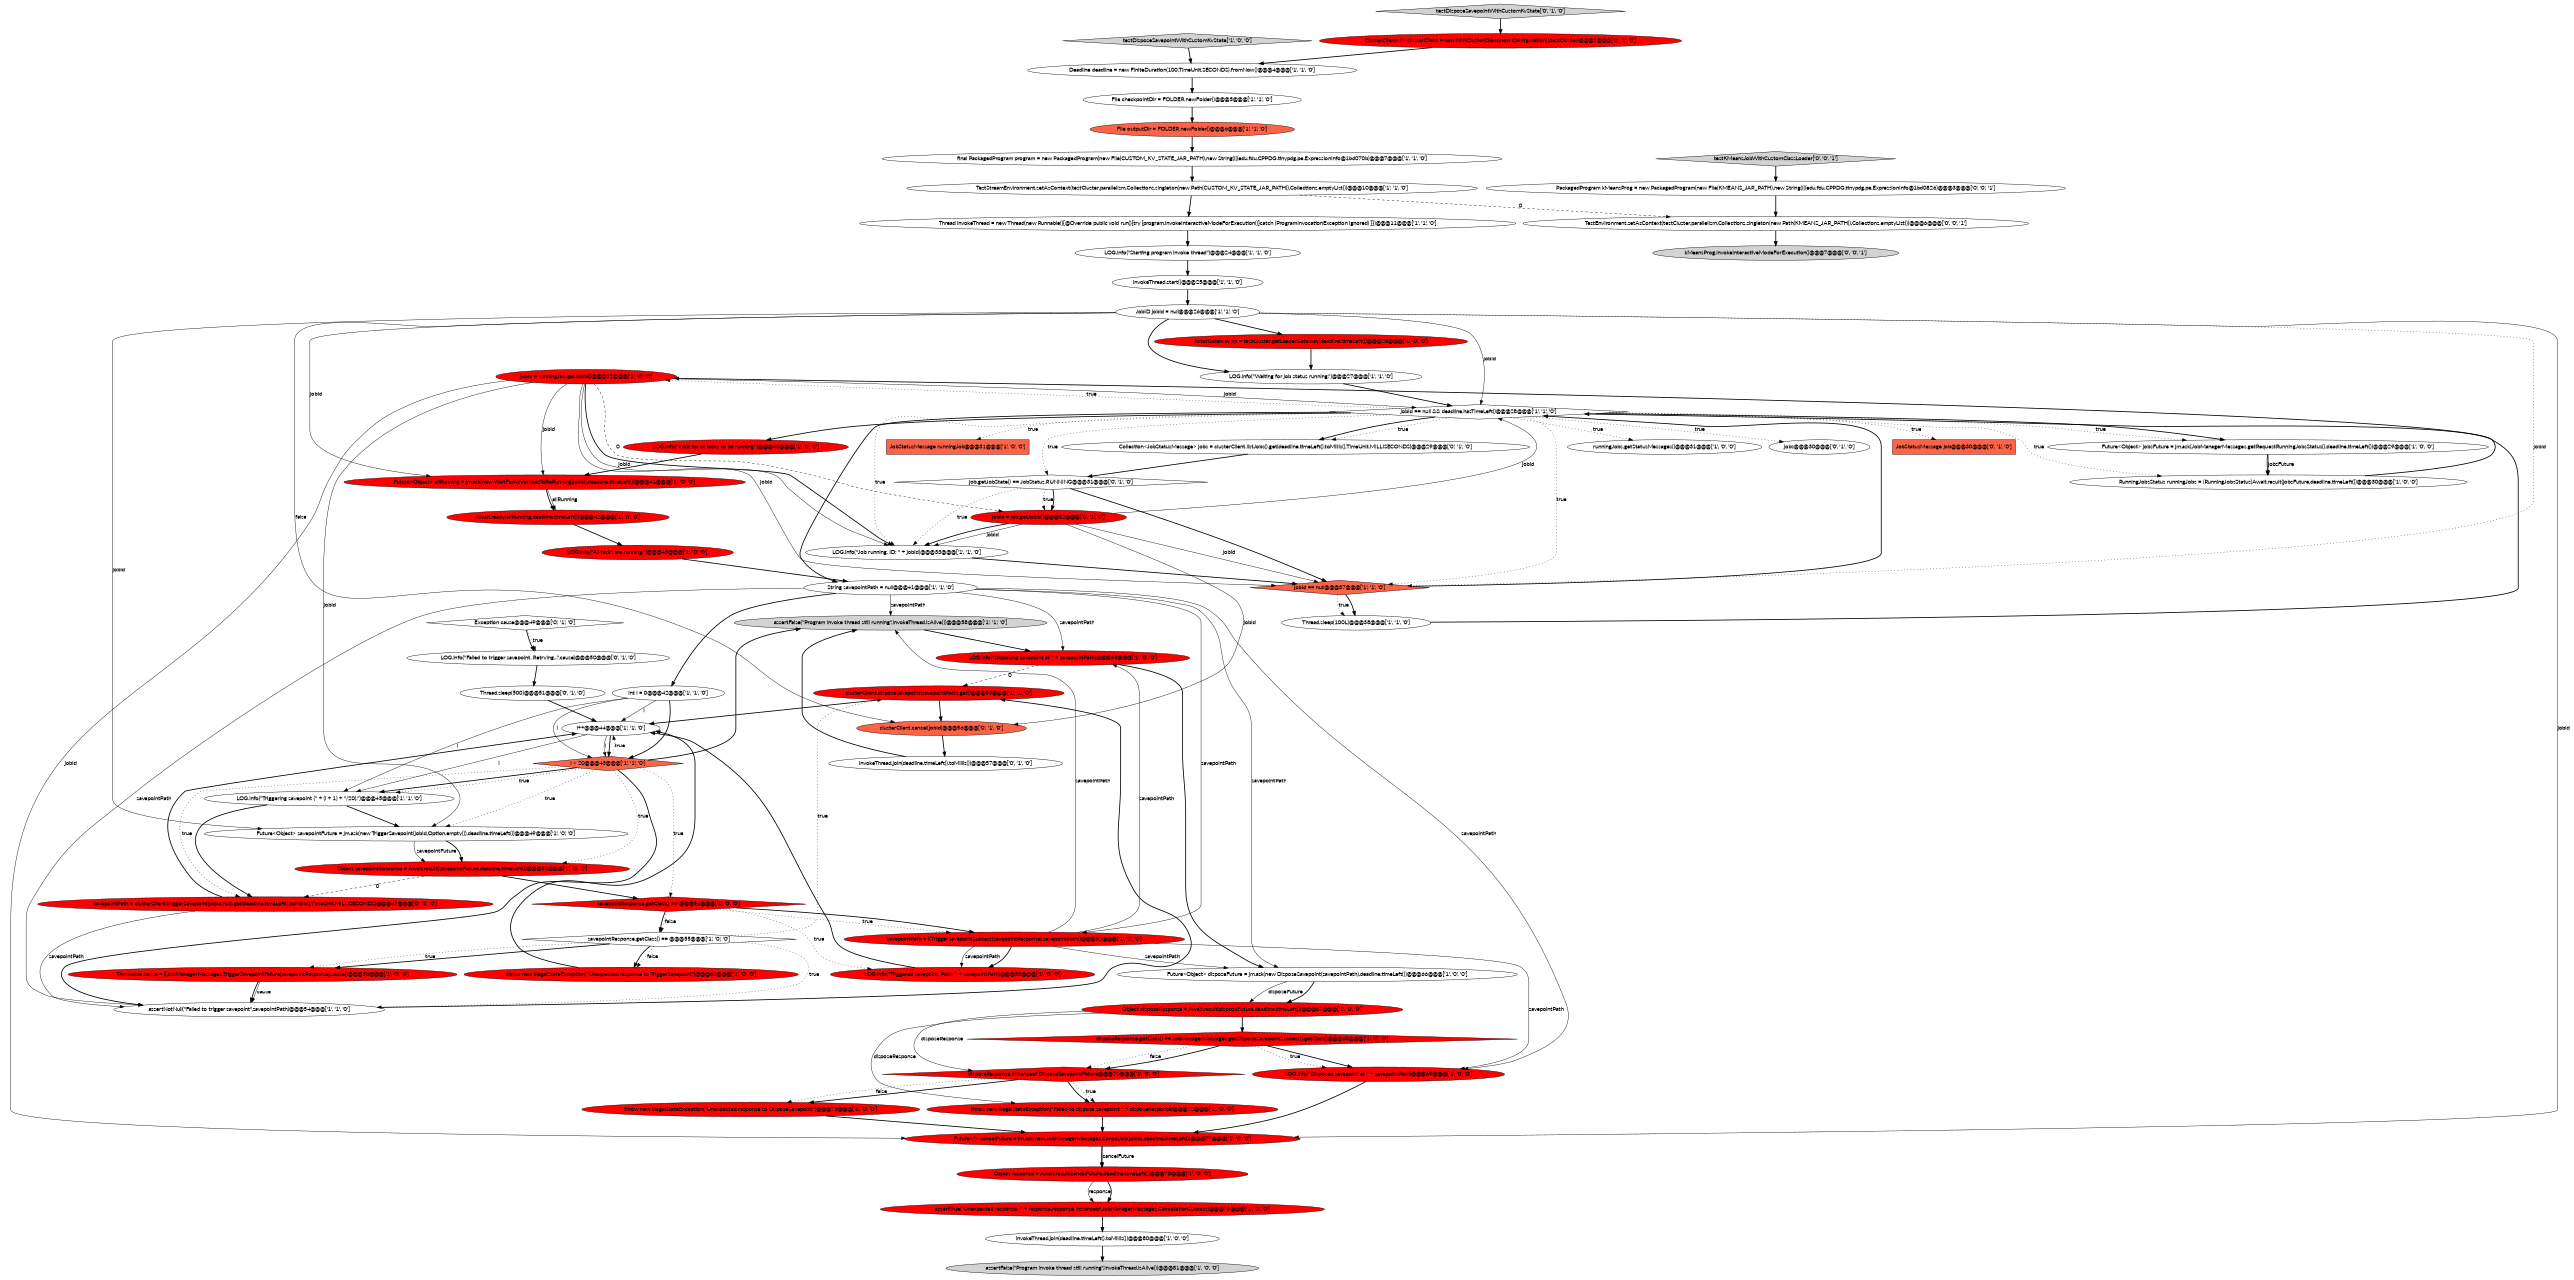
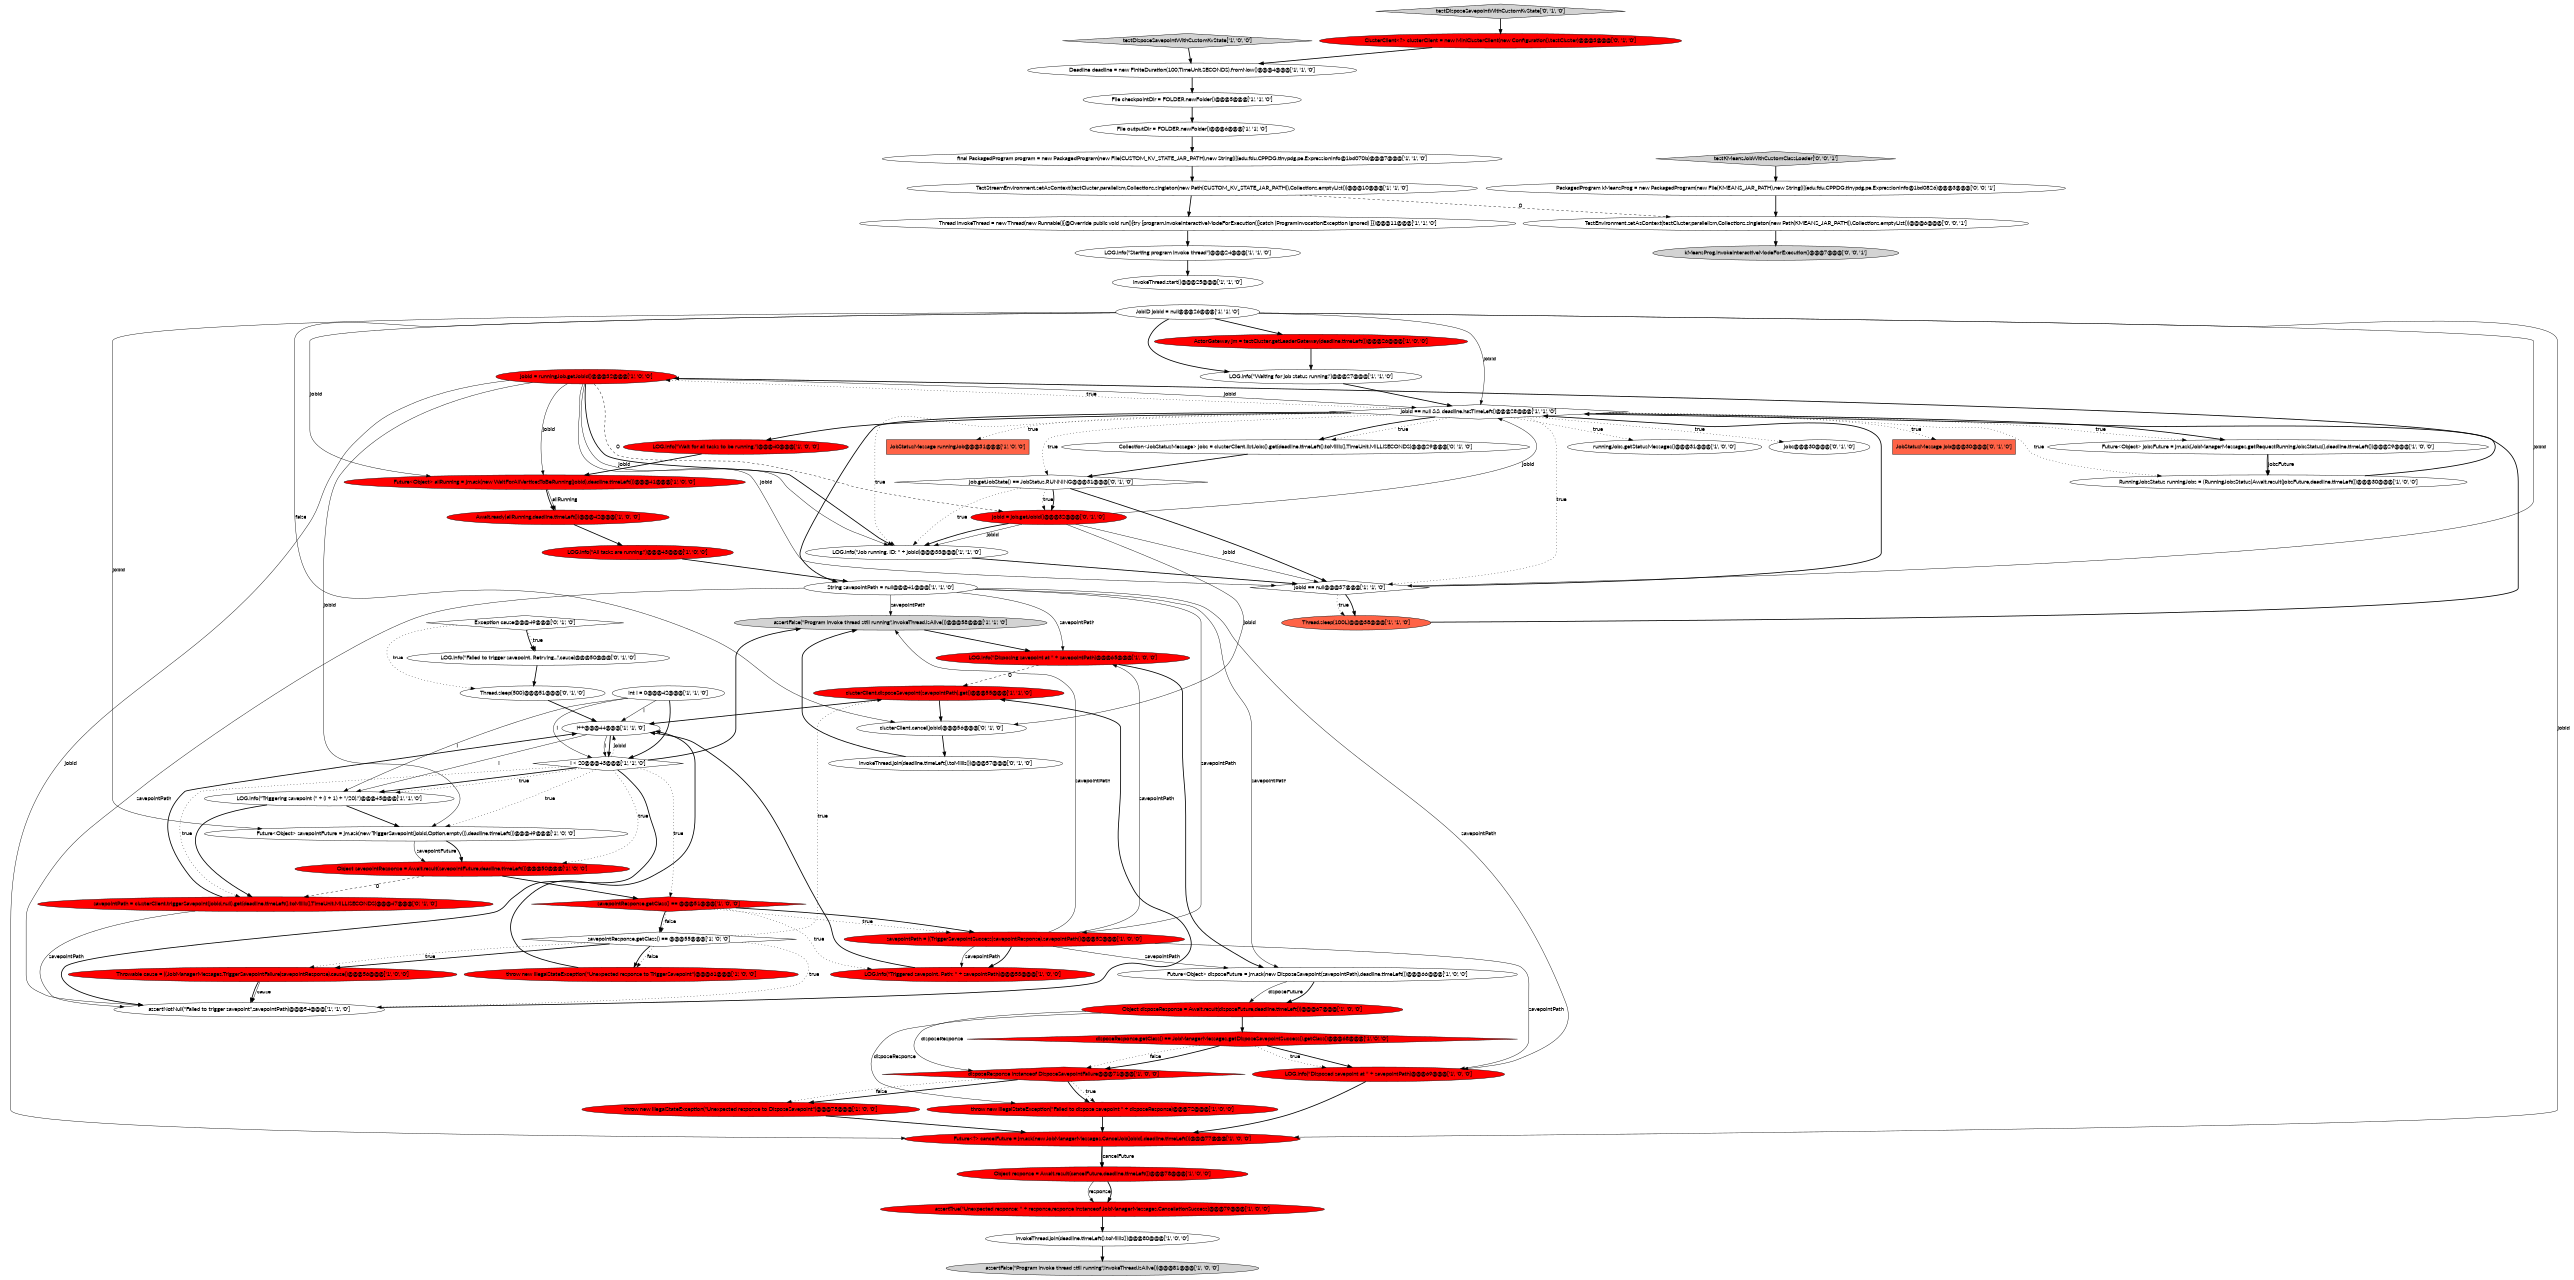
(1192, 129) -> (1192, 129)
(1188, 295) -> none
(2534, 348) -> (2534, 348)
(1340, 588) -> (1340, 588)
(739, 612) -> none
(1356, 623) -> (1356, 623)
none -> (390, 660)
(942, 728) -> (942, 728)
(620, 746) -> (620, 746)
(608, 763) -> (608, 763)
